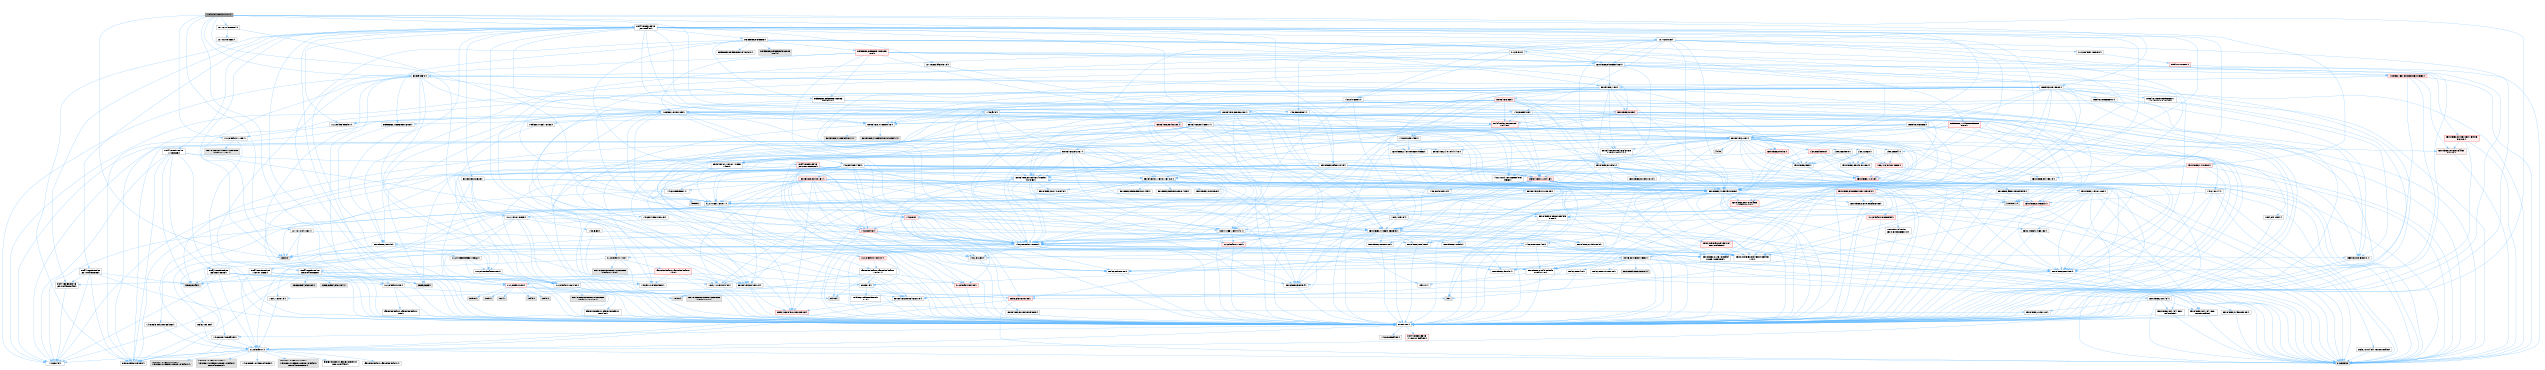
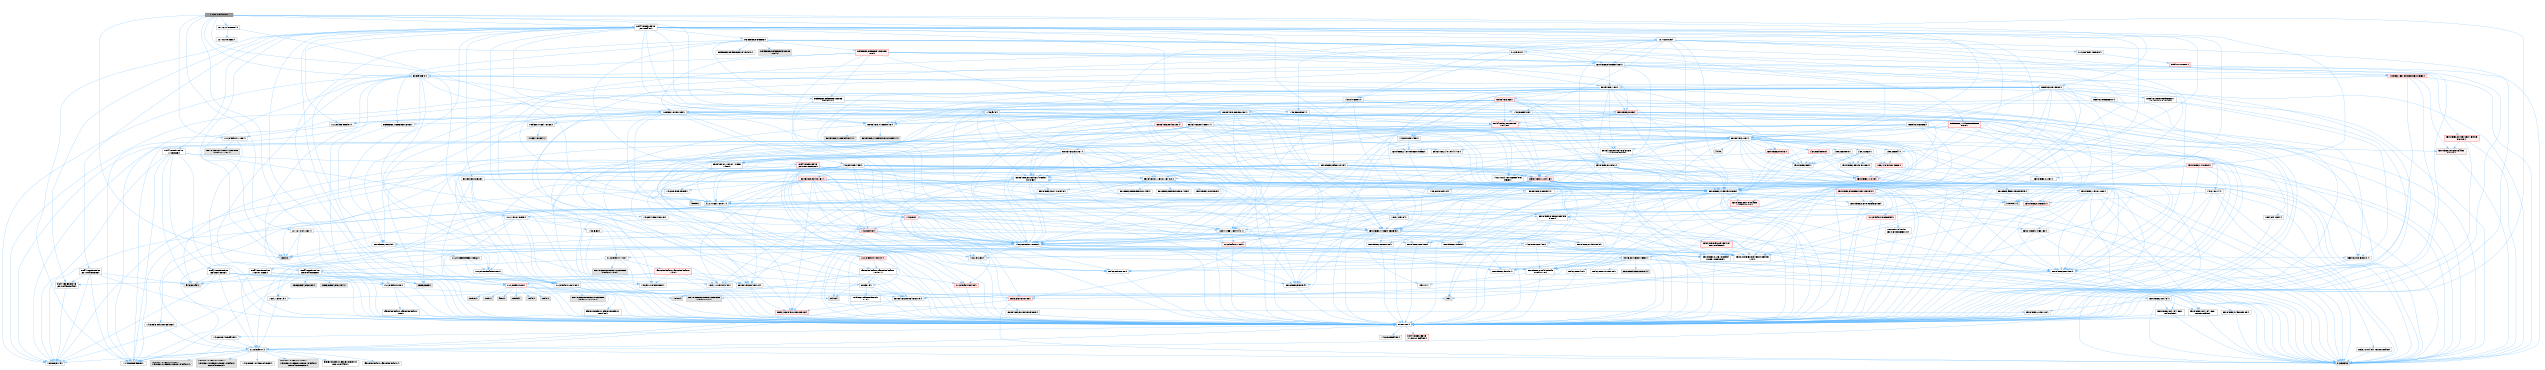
(219, 15) -> (219, 15)
(938, 65) -> none
(2261, 124) -> (1535, 287)
none -> (537, 138)
(1616, 152) -> (1616, 152)
(1252, 172) -> none
(1642, 179) -> none
(2044, 179) -> (2044, 179)
(1797, 188) -> (1774, 185)
(677, 191) -> (677, 191)
(1540, 191) -> (1540, 191)
(633, 195) -> (883, 160)
(543, 205) -> none
(1544, 208) -> (1686, 313)
(679, 254) -> (743, 249)
(1167, 272) -> none
(192, 285) -> (192, 285)
(502, 299) -> (502, 299)
none -> (516, 299)
(205, 325) -> none
(55, 363) -> (55, 363)
(133, 363) -> (133, 363)
